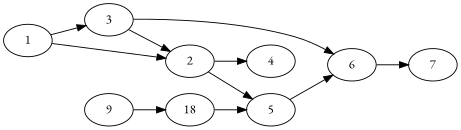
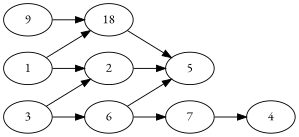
(64, 31) -> (65, 46)
(226, 61) -> (226, 117)
(307, 90) -> (146, 95)
